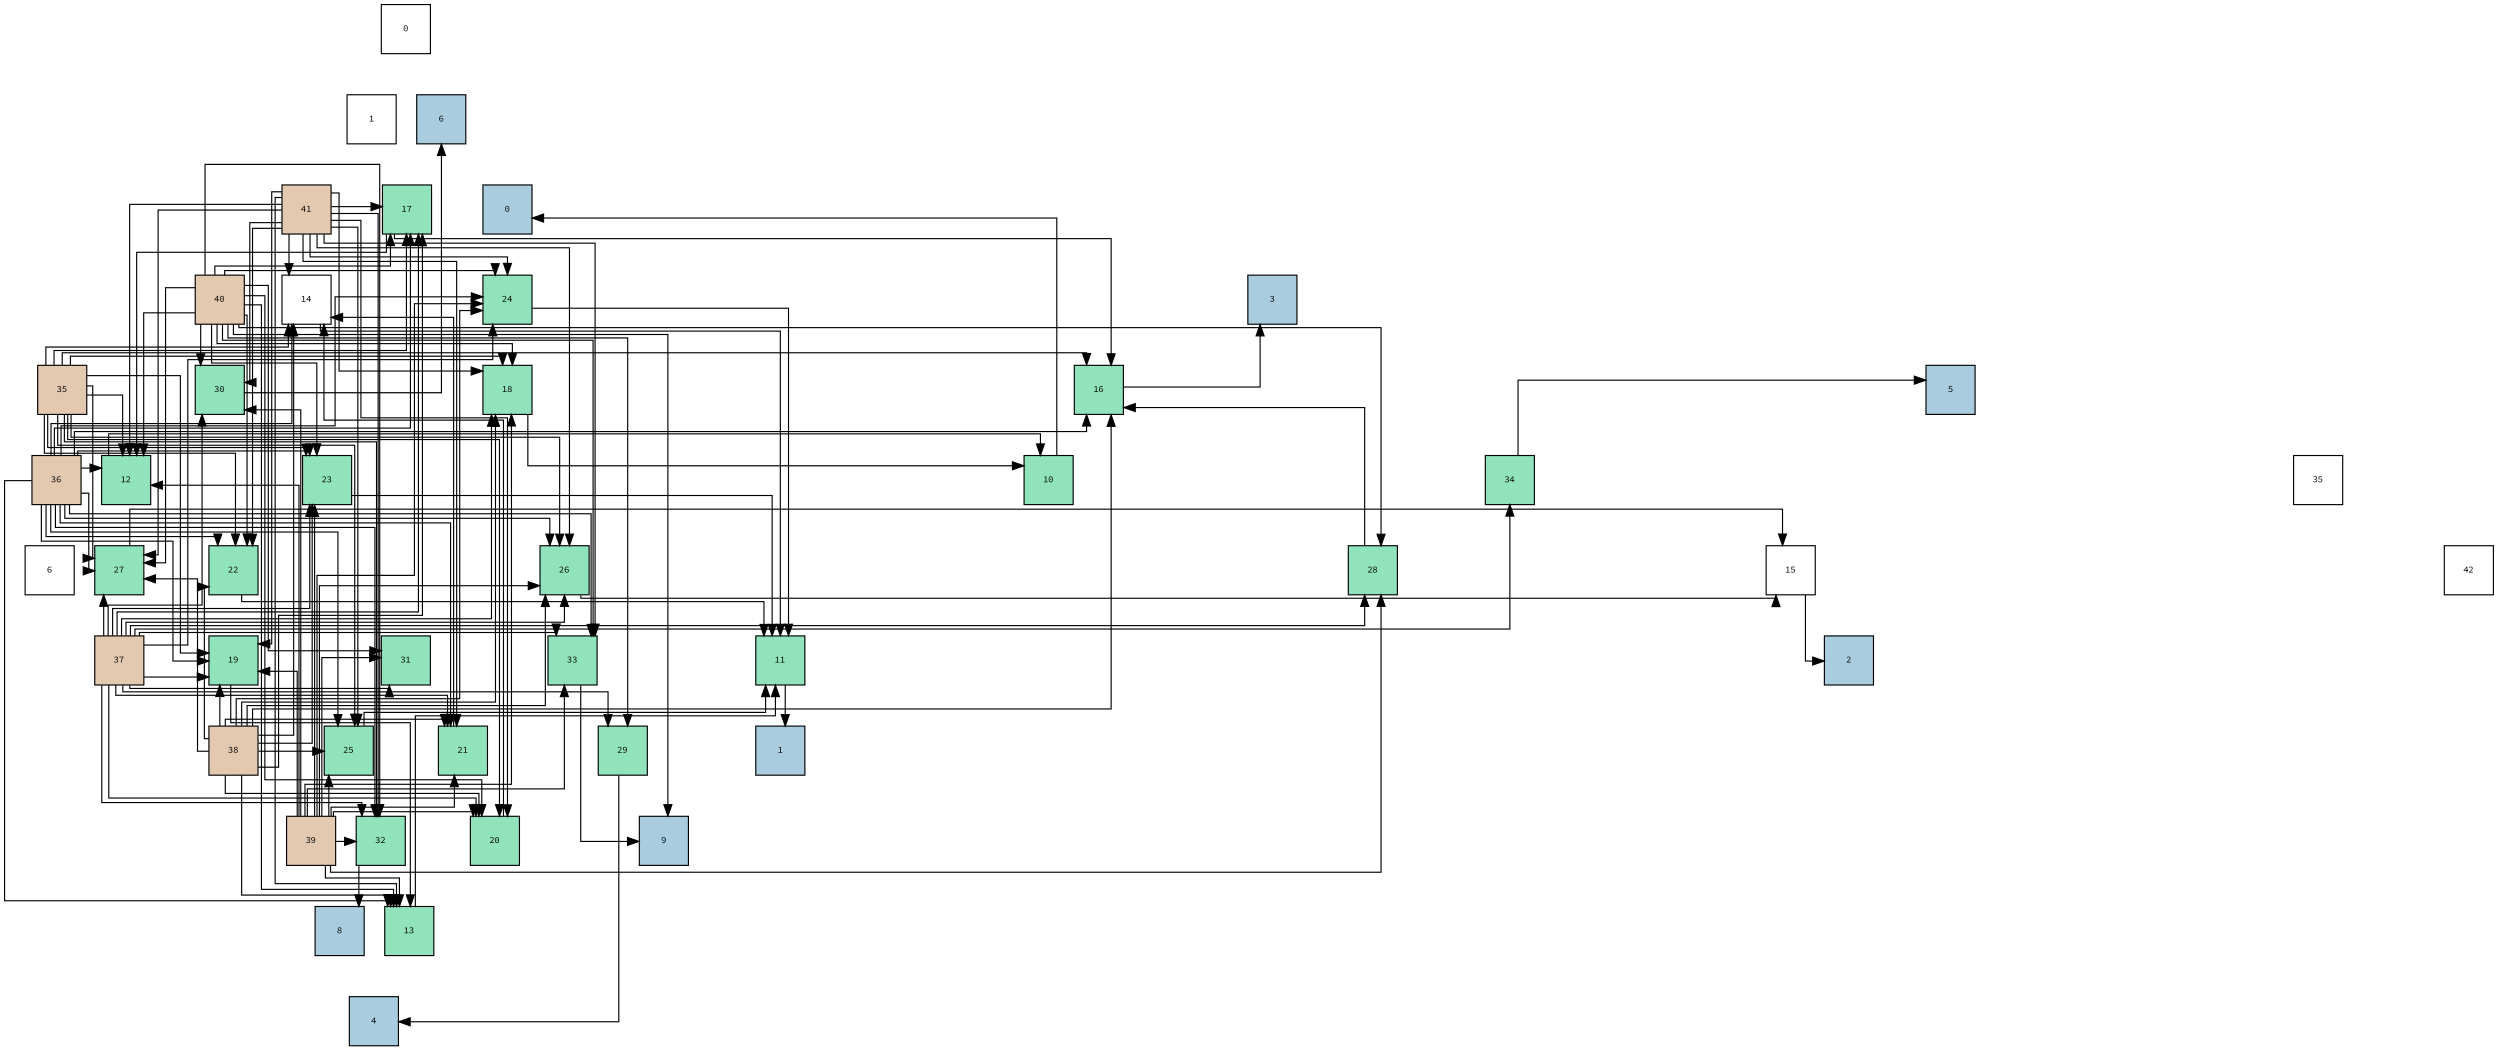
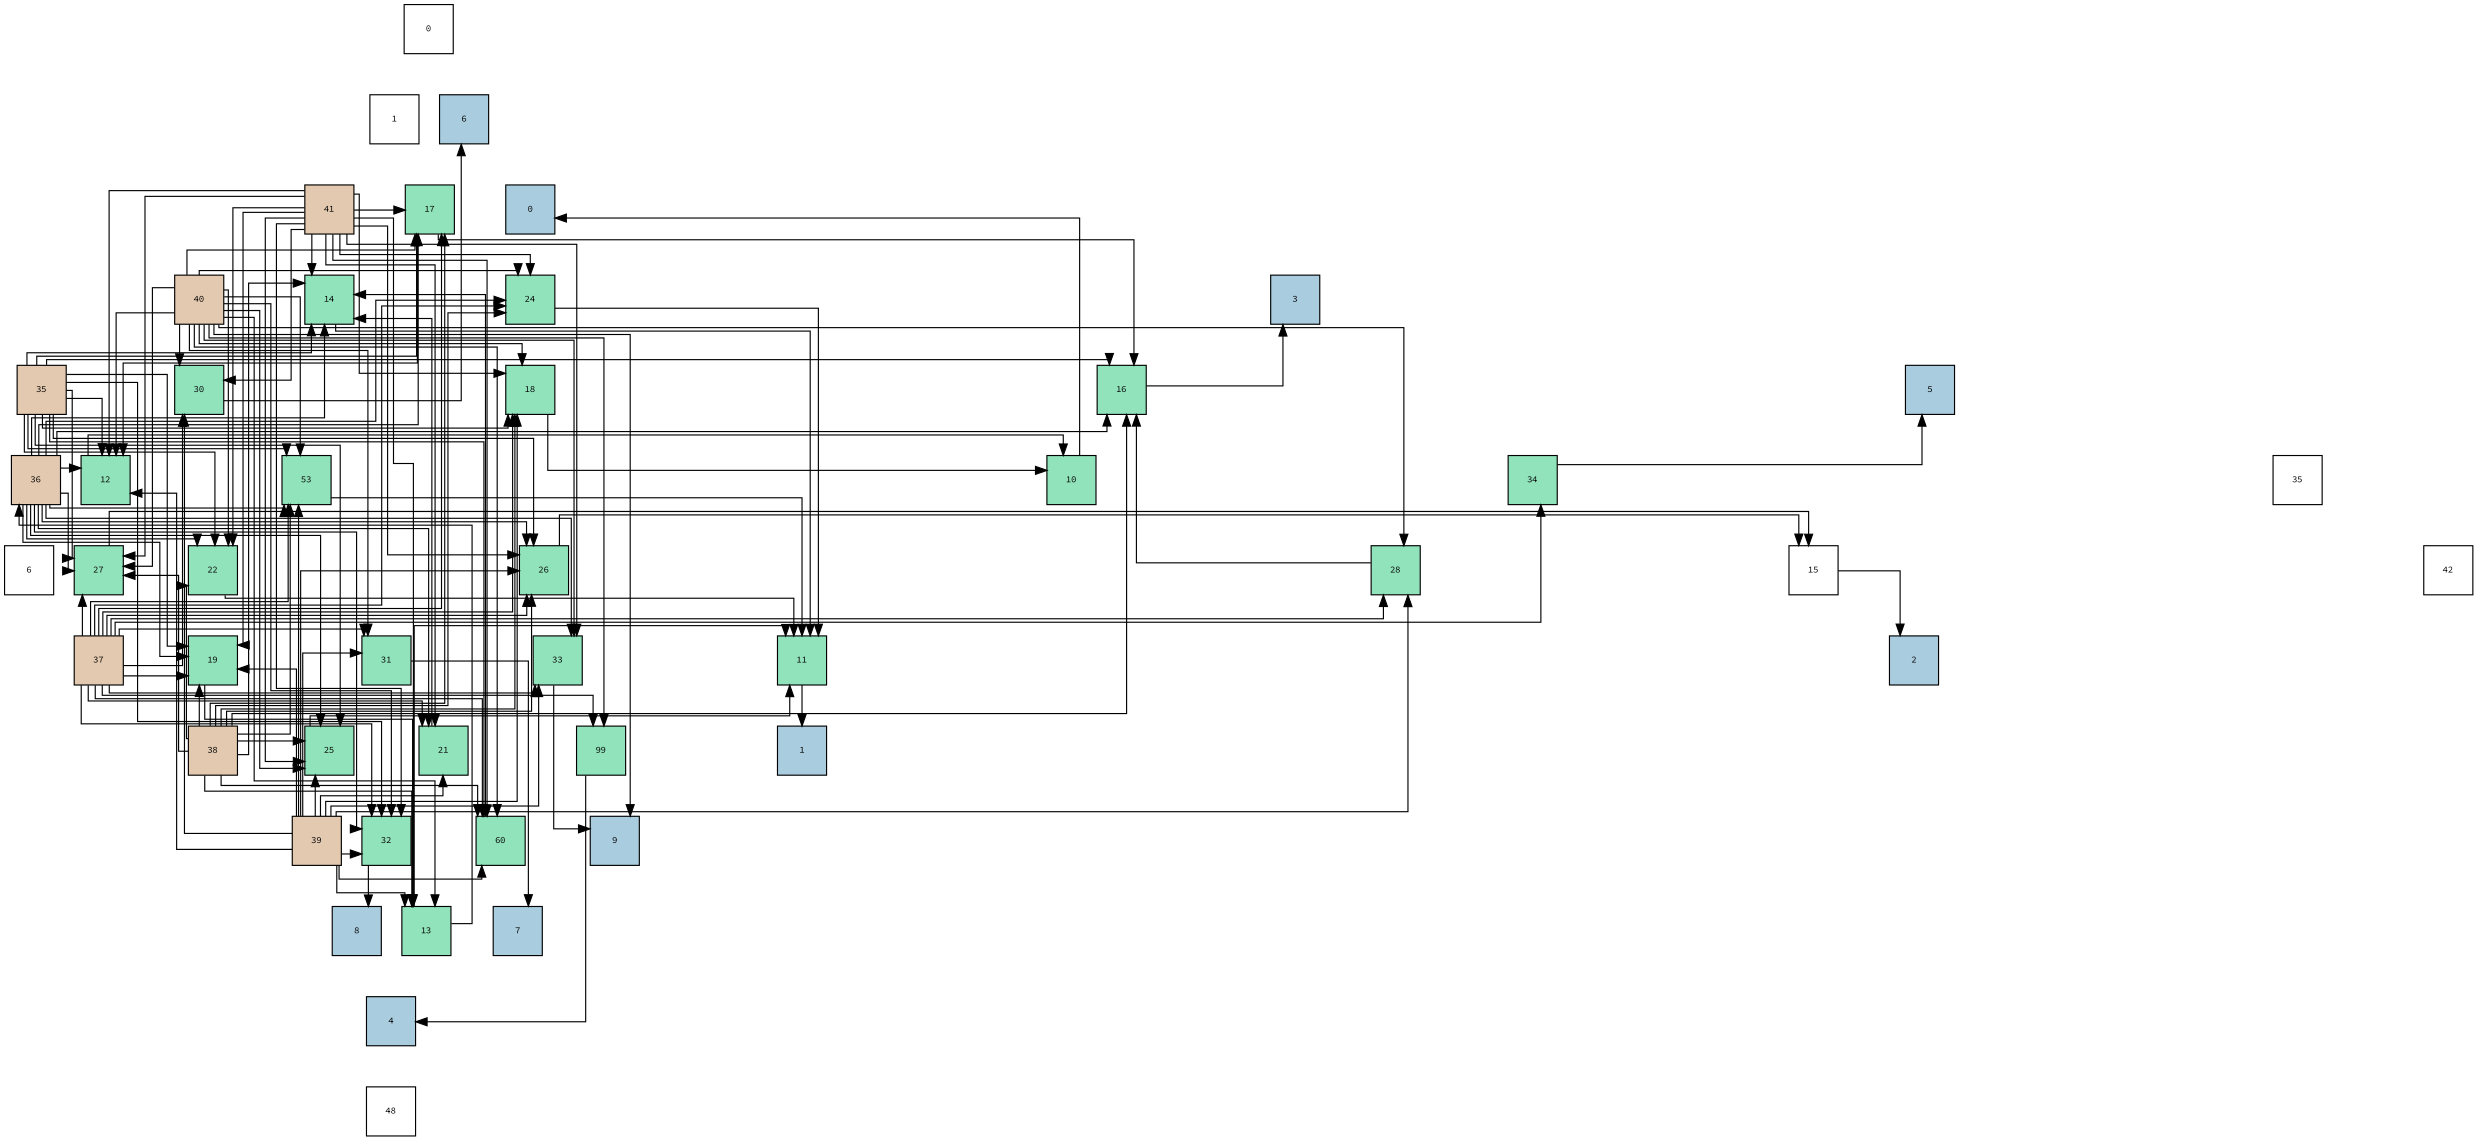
(307, 300) -> (329, 300)
(327, 480) -> (307, 480)
none -> (260, 538)
(410, 575) -> none
(332, 719) -> none
(623, 751) -> (601, 751)
(495, 841) -> (501, 841)
(5, 869) -> (472, 548)
none -> (518, 931)
none -> (391, 1111)
